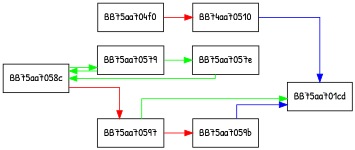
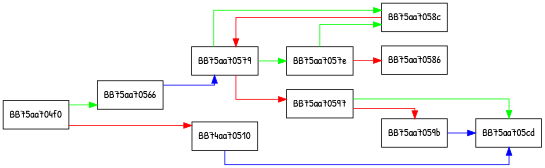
none -> (414, 60)
(79, 68) -> (298, 17)
(106, 87) -> (245, 99)
none -> (130, 95)
(320, 97) -> (509, 133)
